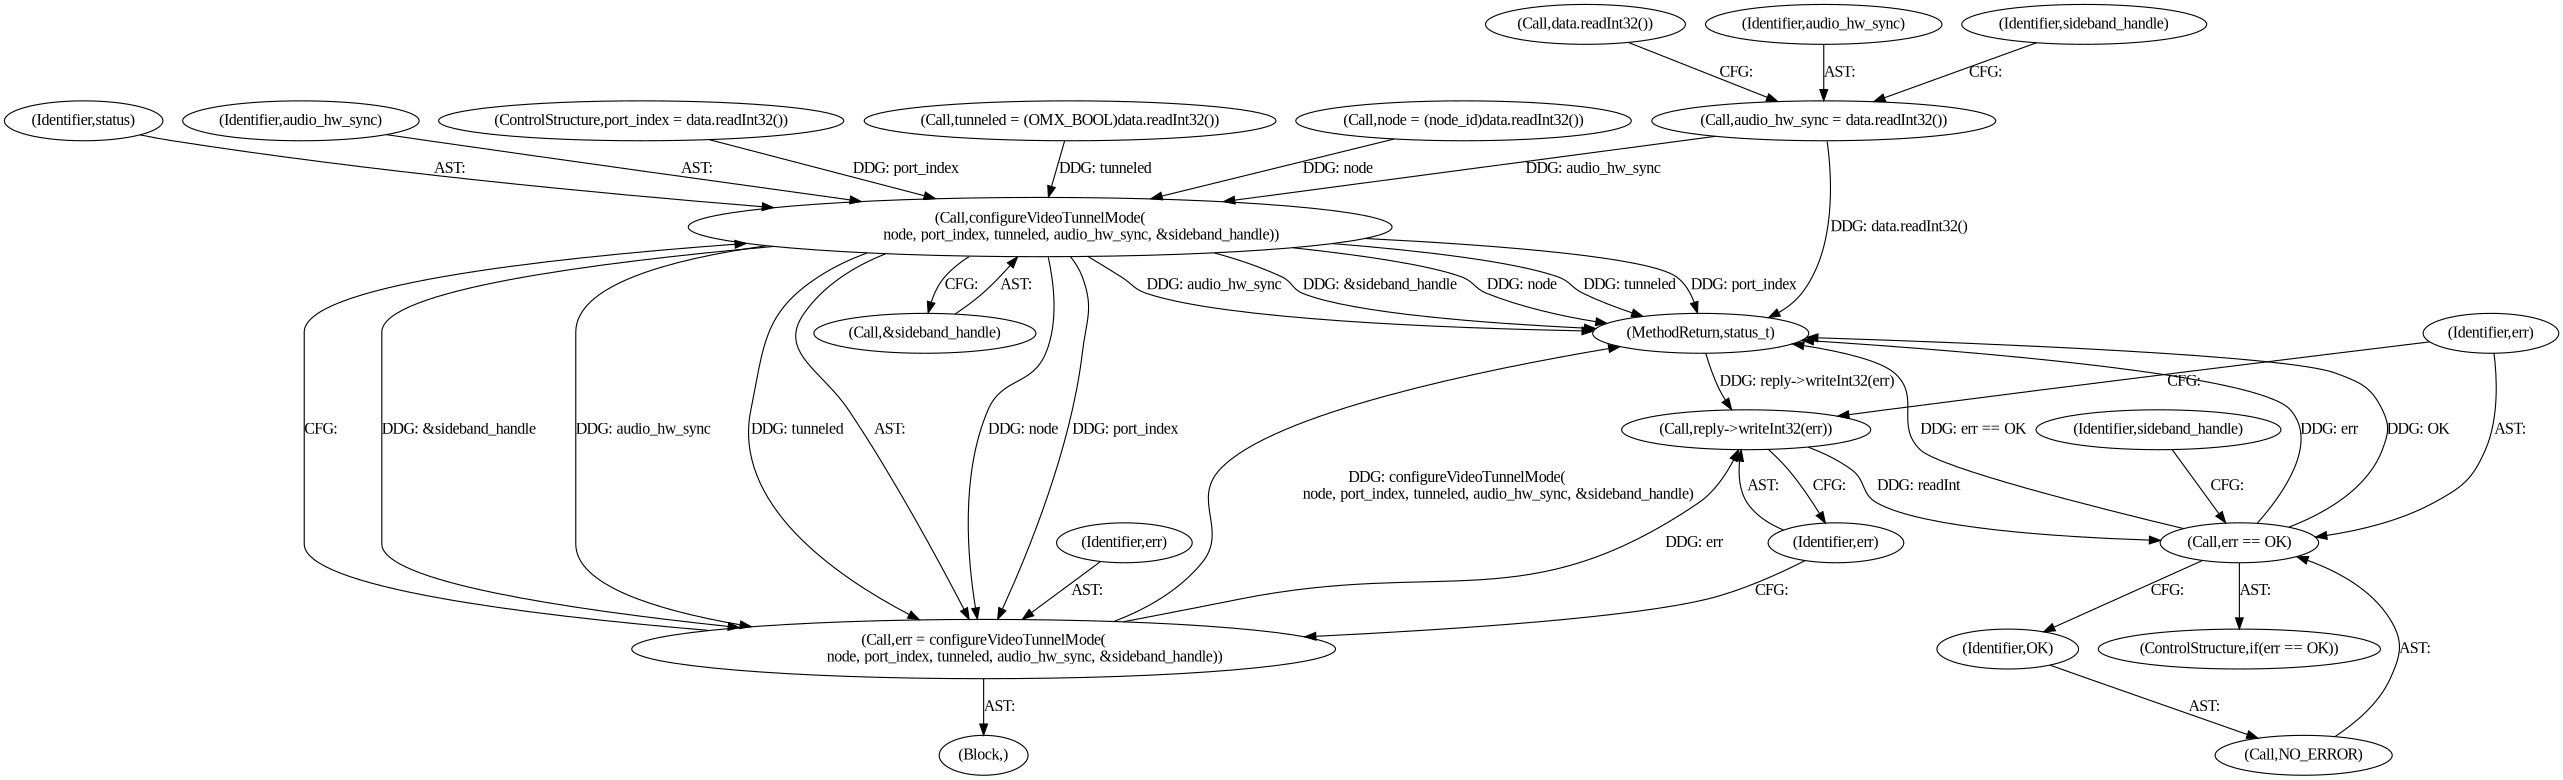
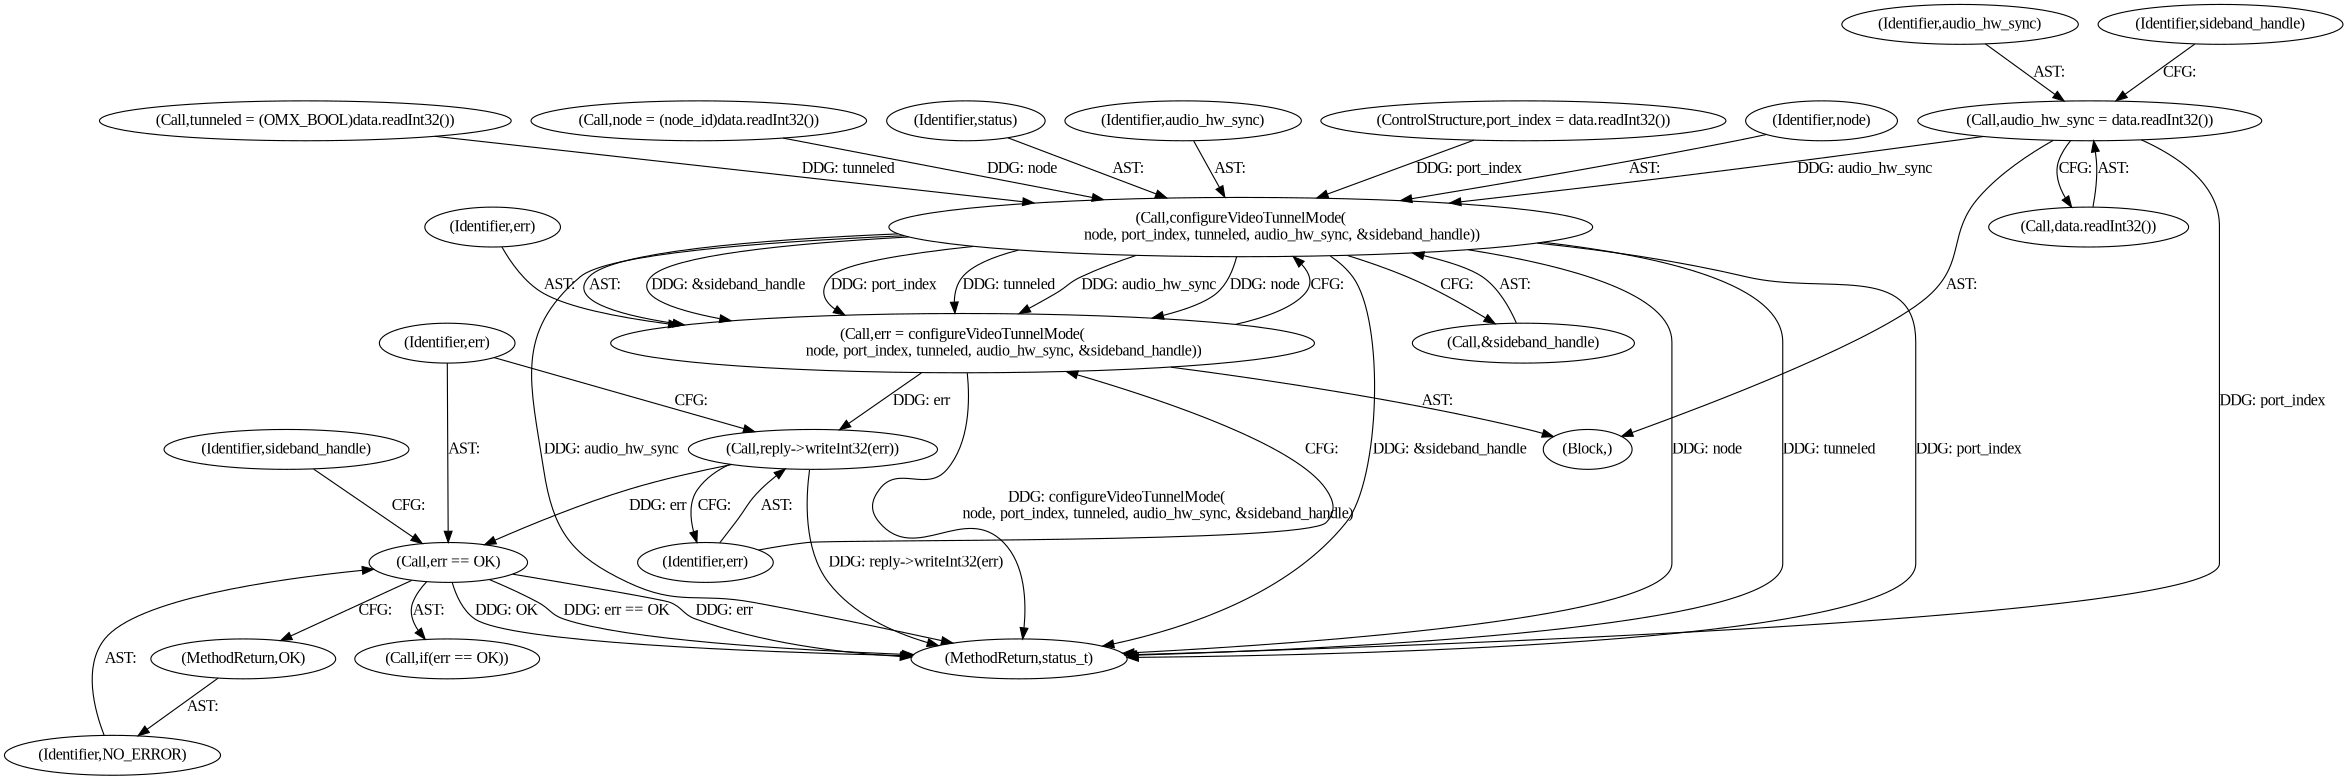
(1738, 73) -> (2116, 169)
none -> (1822, 121)
none -> (2057, 168)
(1899, 227) -> (2273, 401)
none -> (1878, 329)
(1714, 378) -> (829, 583)
(1919, 486) -> (658, 506)
(2008, 649) -> (243, 659)
(2239, 649) -> (447, 659)
(2304, 755) -> (112, 755)
